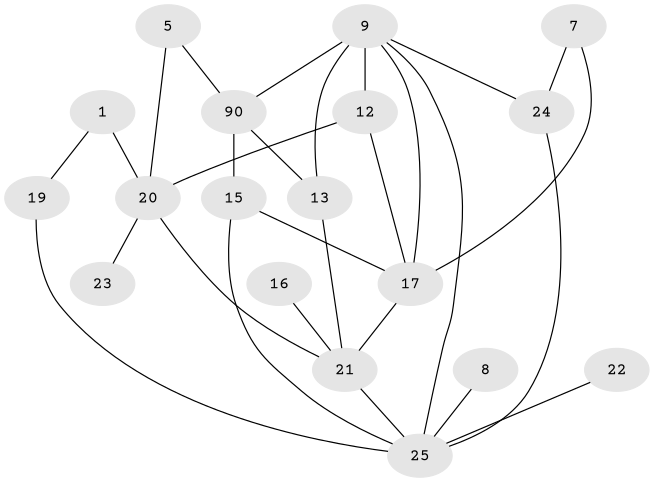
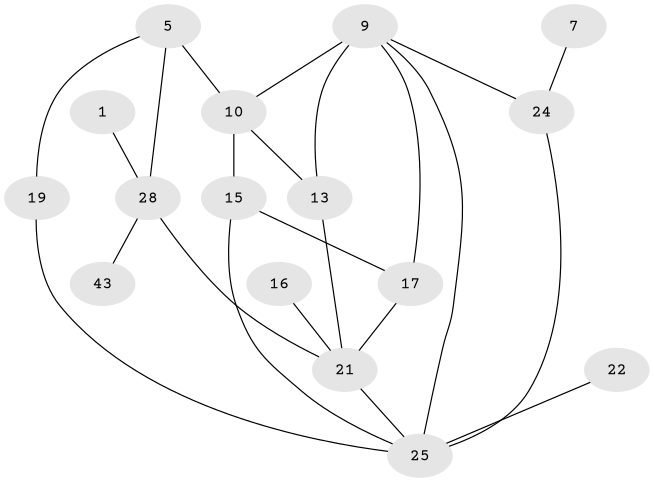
(234, 112) -> (234, 112)
(365, 112) -> none
(70, 155) -> (62, 88)
(547, 187) -> none
(148, 198) -> (148, 198)
(103, 284) -> (103, 284)
(486, 370) -> none
